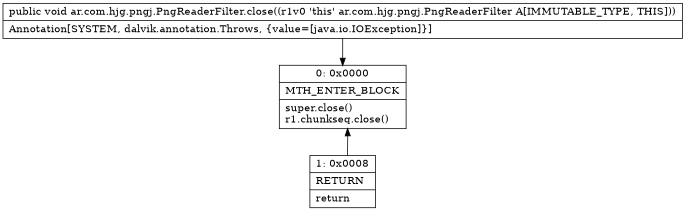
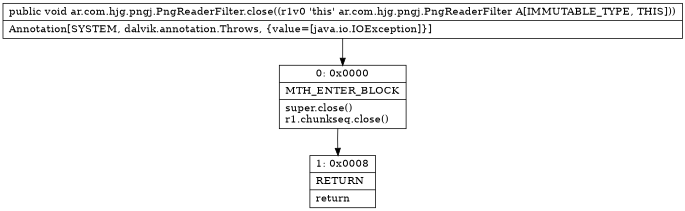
(348, 146) -> (338, 138)
